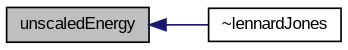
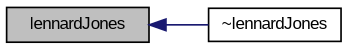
(78, 25) -> (78, 25)
